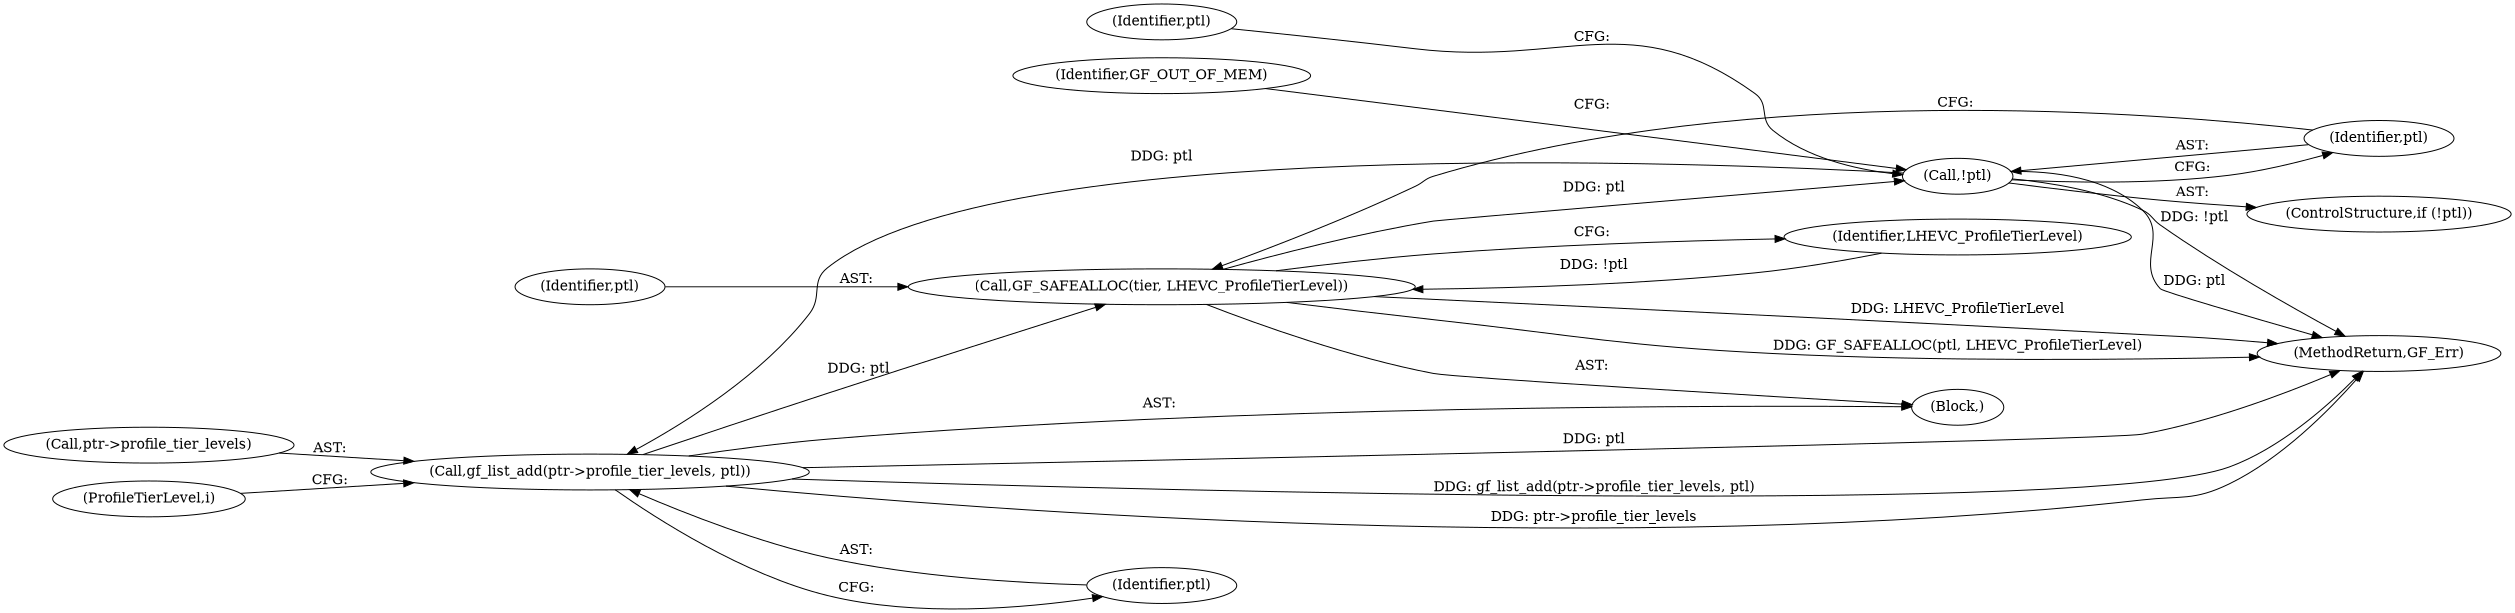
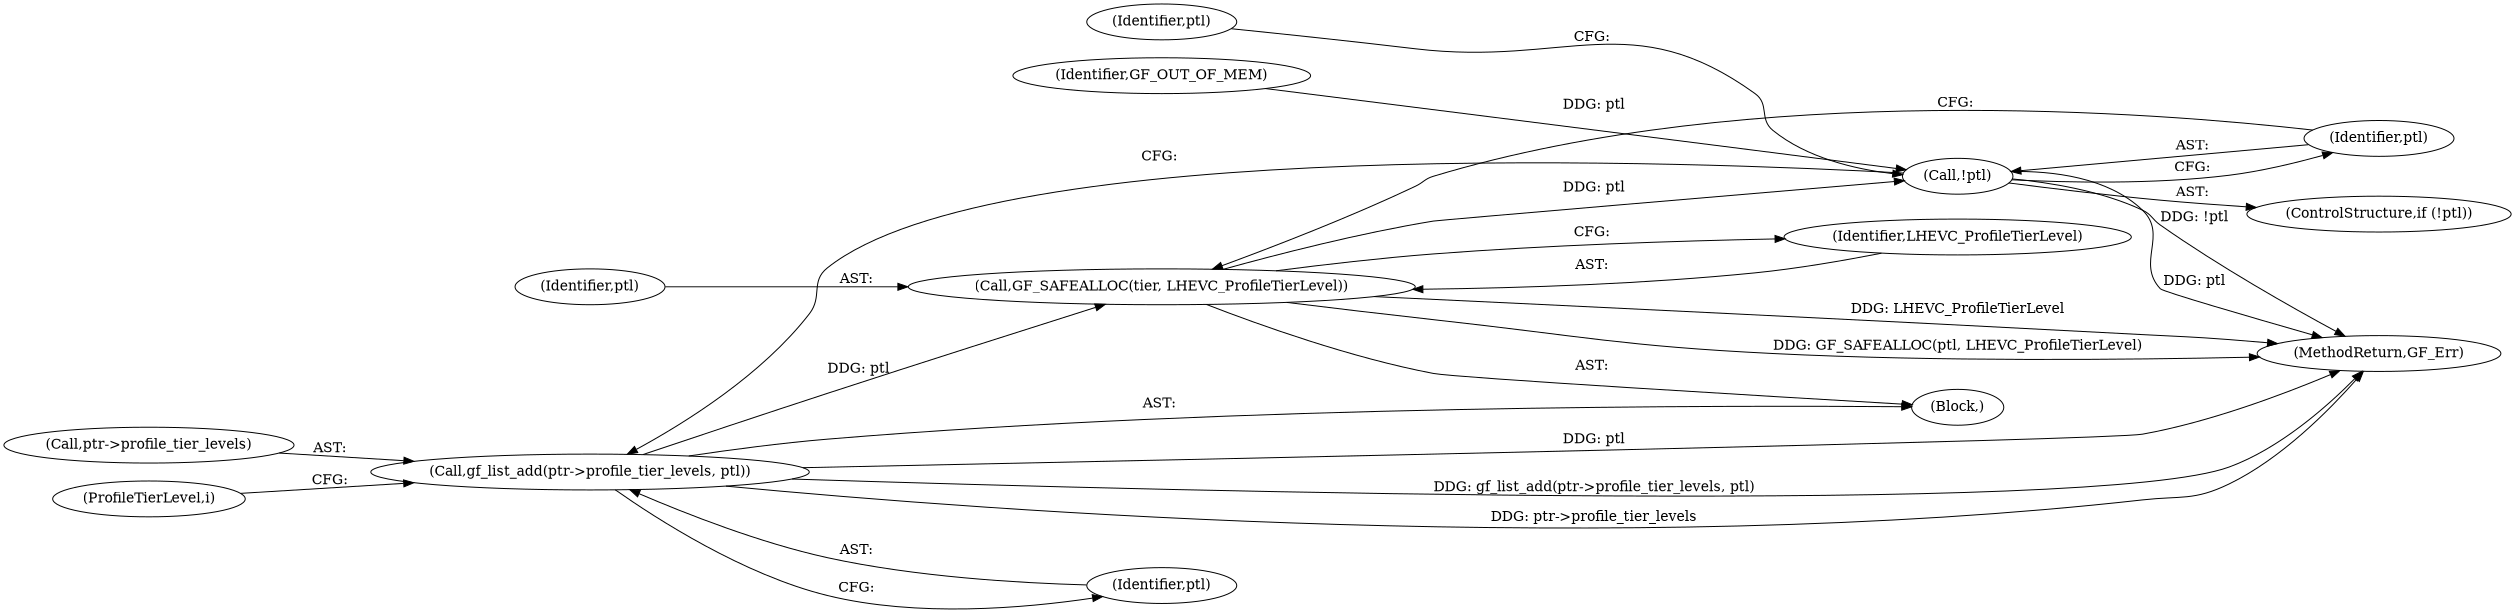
(1594, 105) -> (1594, 105)
(1162, 157) -> (1162, 157)
(1594, 265) -> (1594, 265)
